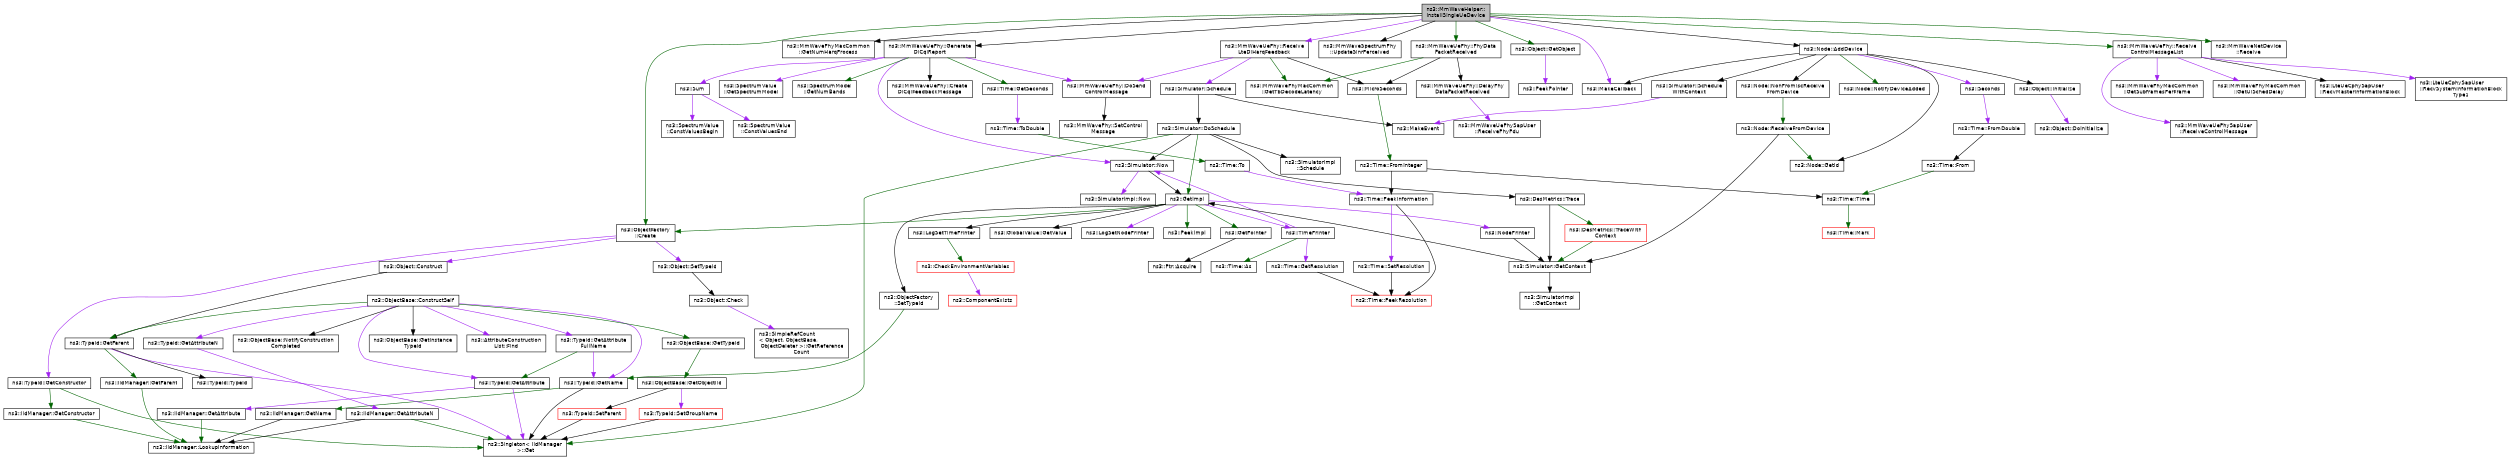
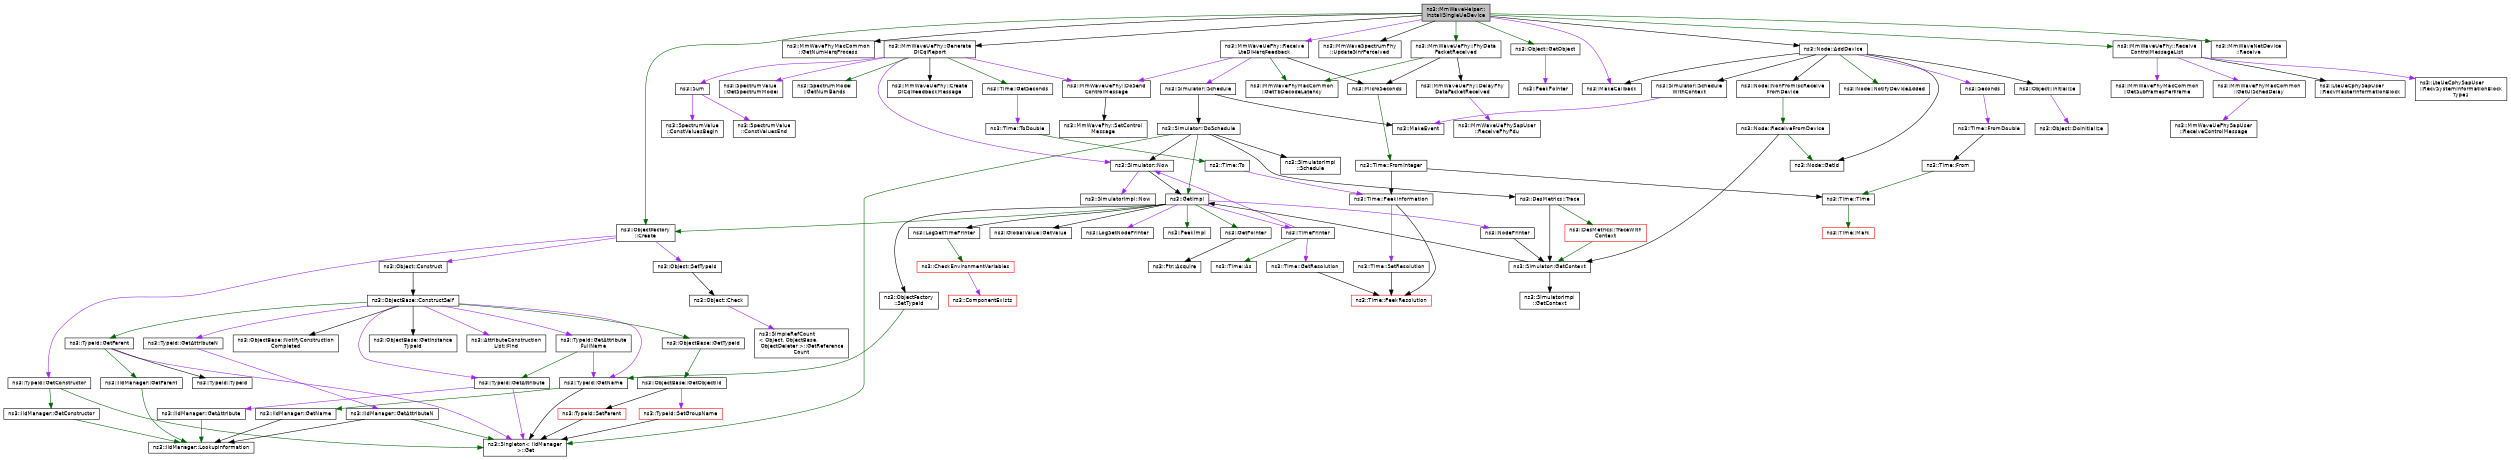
(2108, 103) -> (2239, 107)
(251, 300) -> (413, 281)
